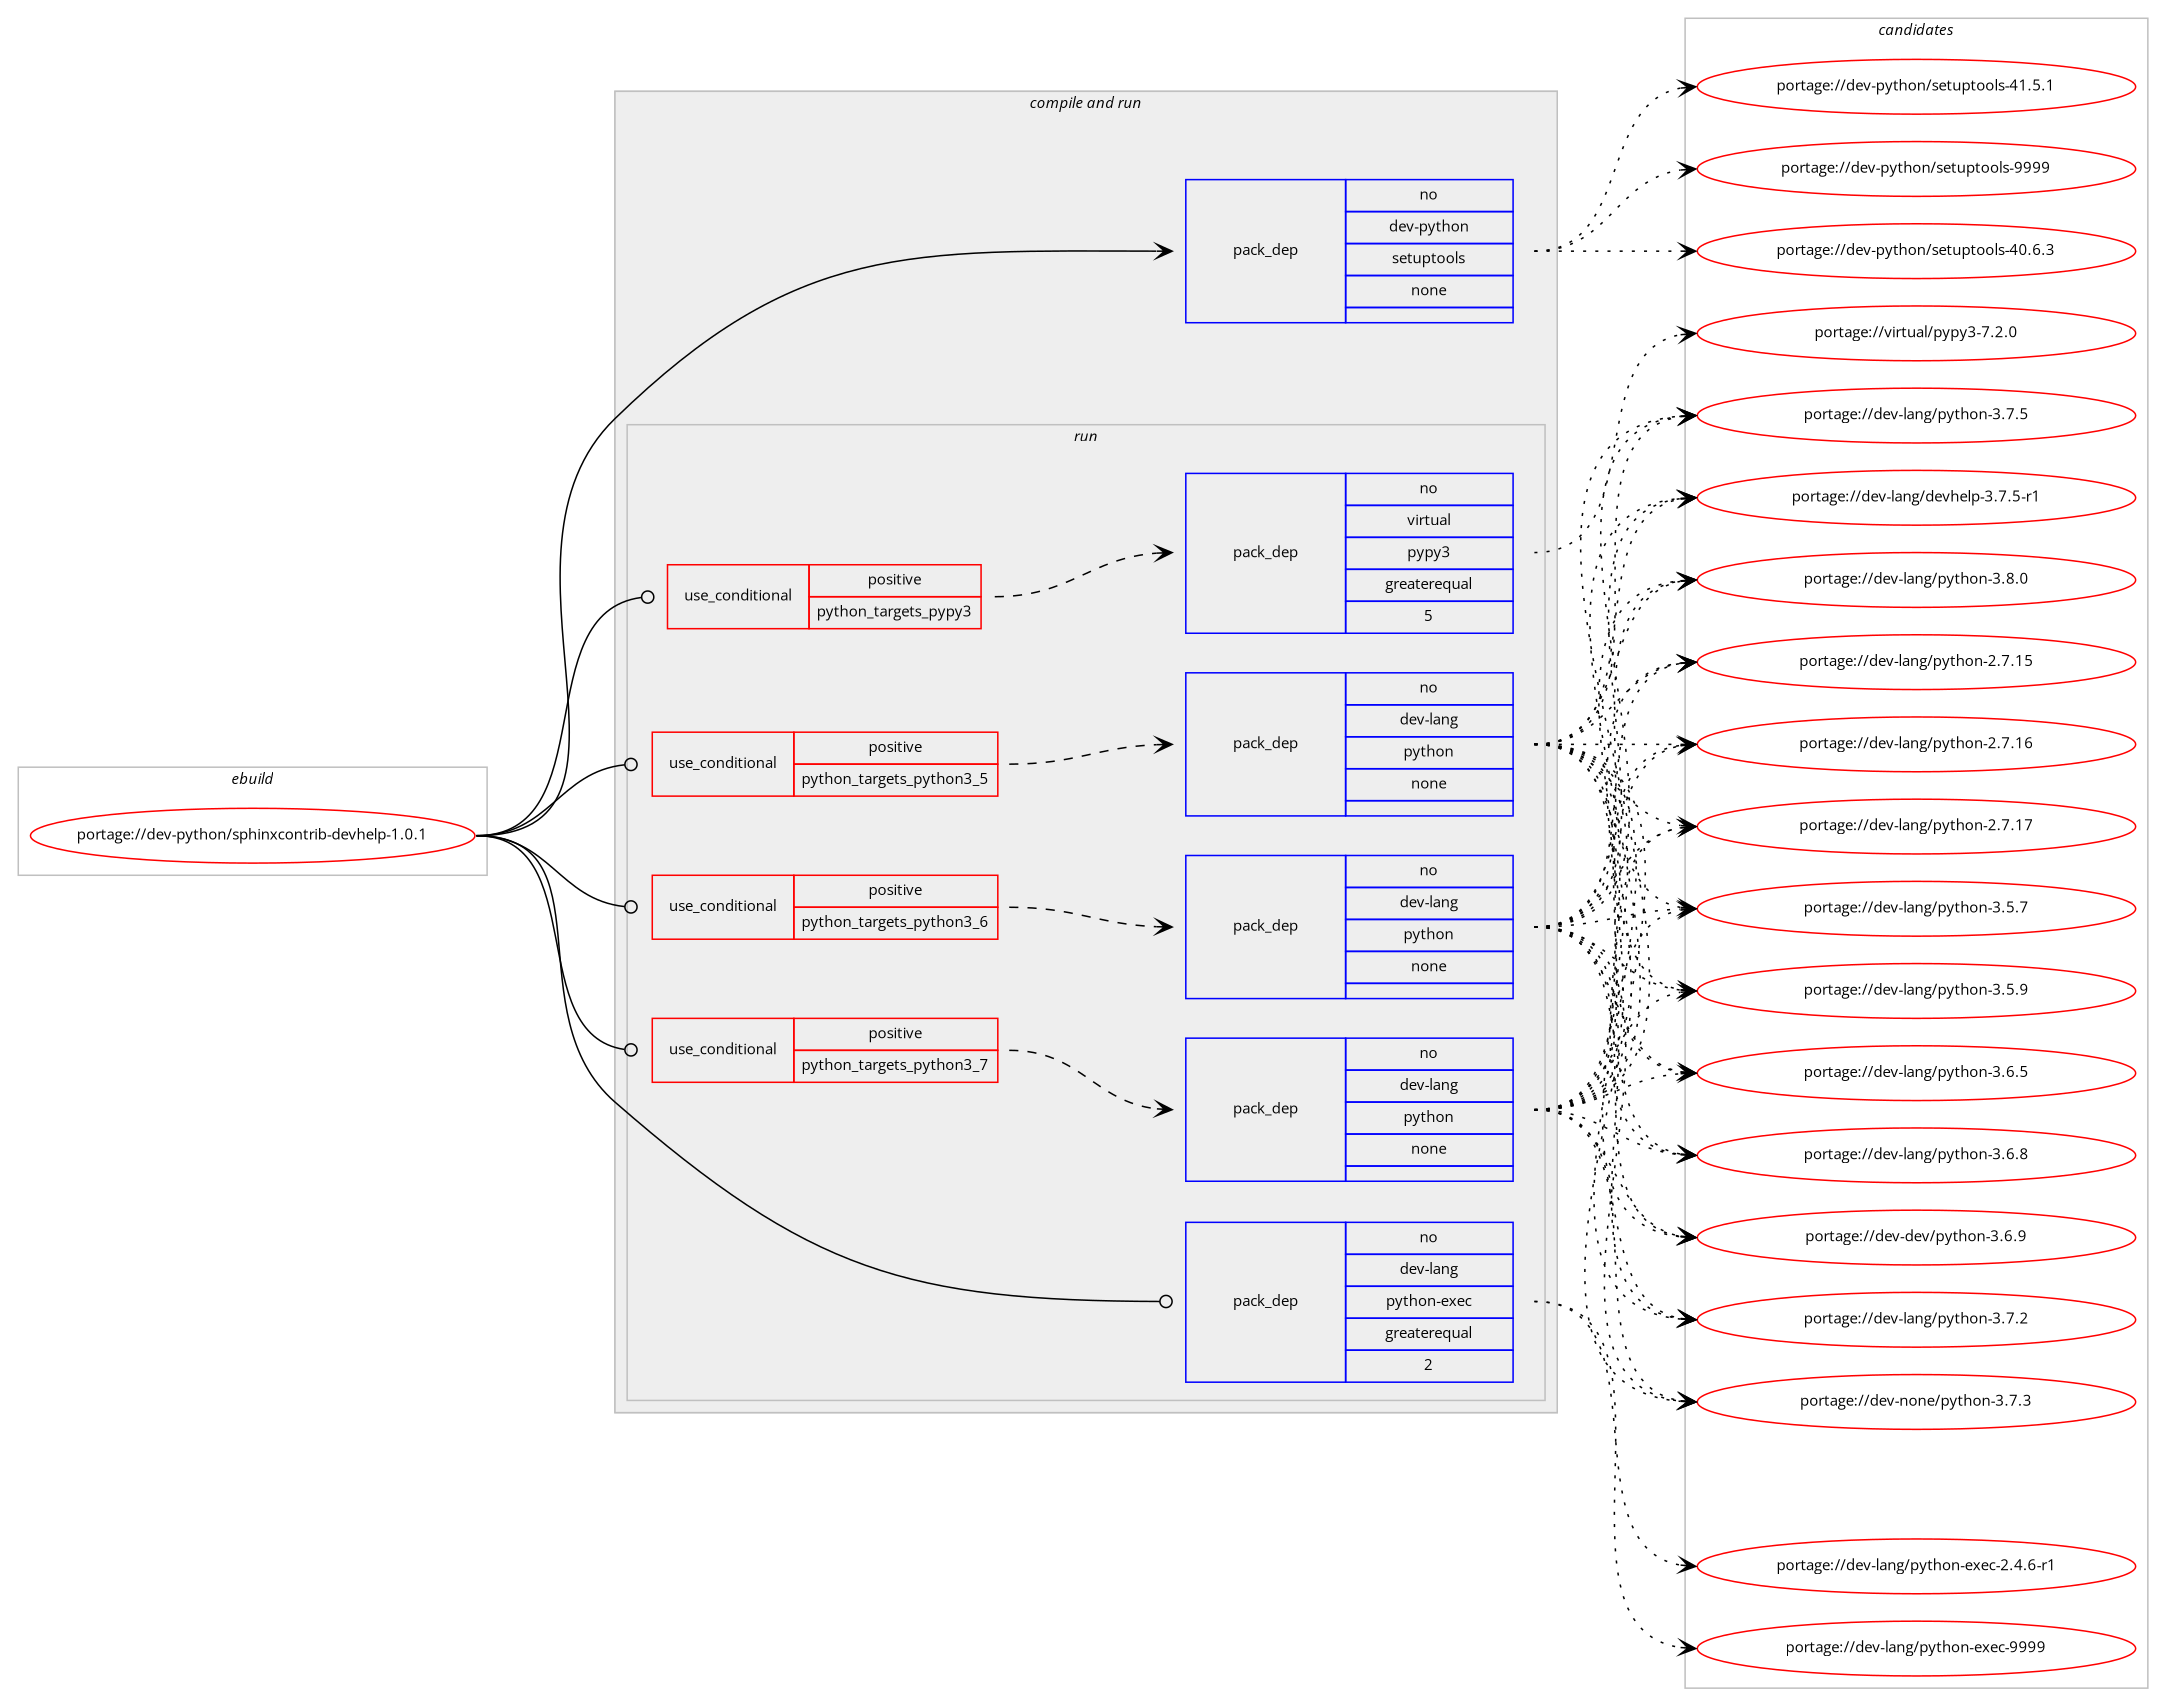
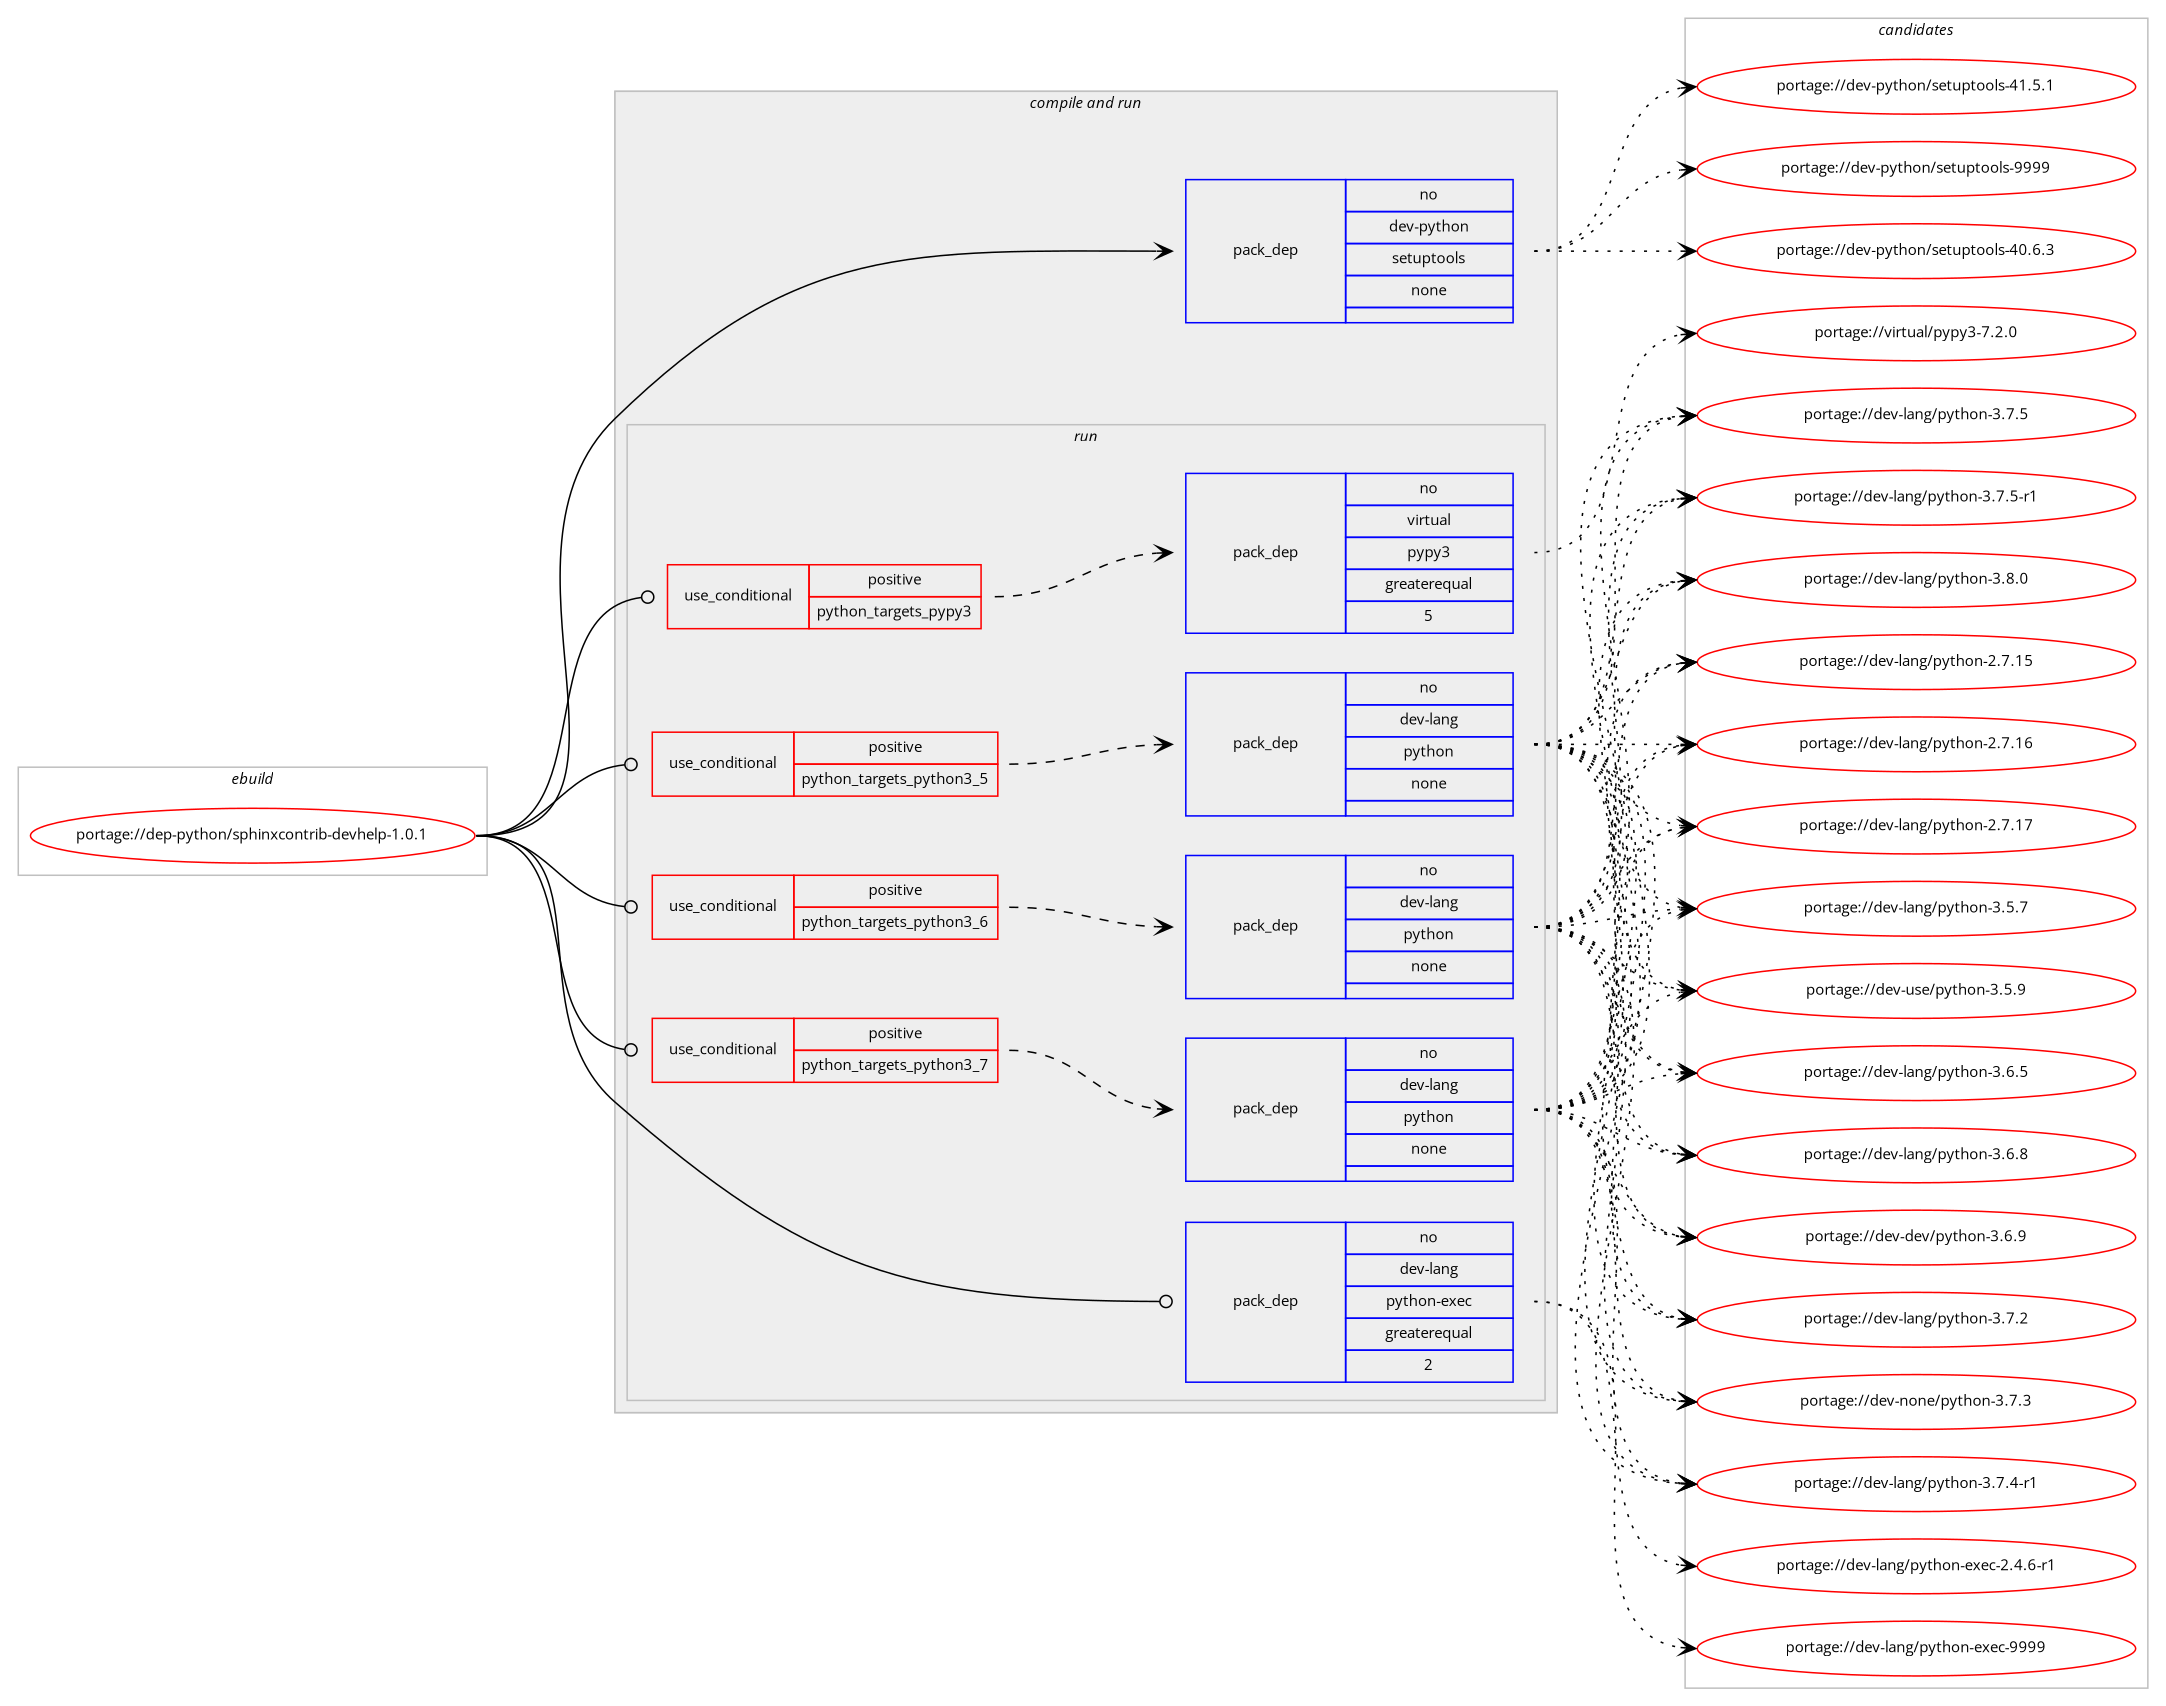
(1916, 498) -> (1916, 498)
(253, 836) -> (253, 836)
(1916, 991) -> (1916, 991)
none -> (1916, 1484)
